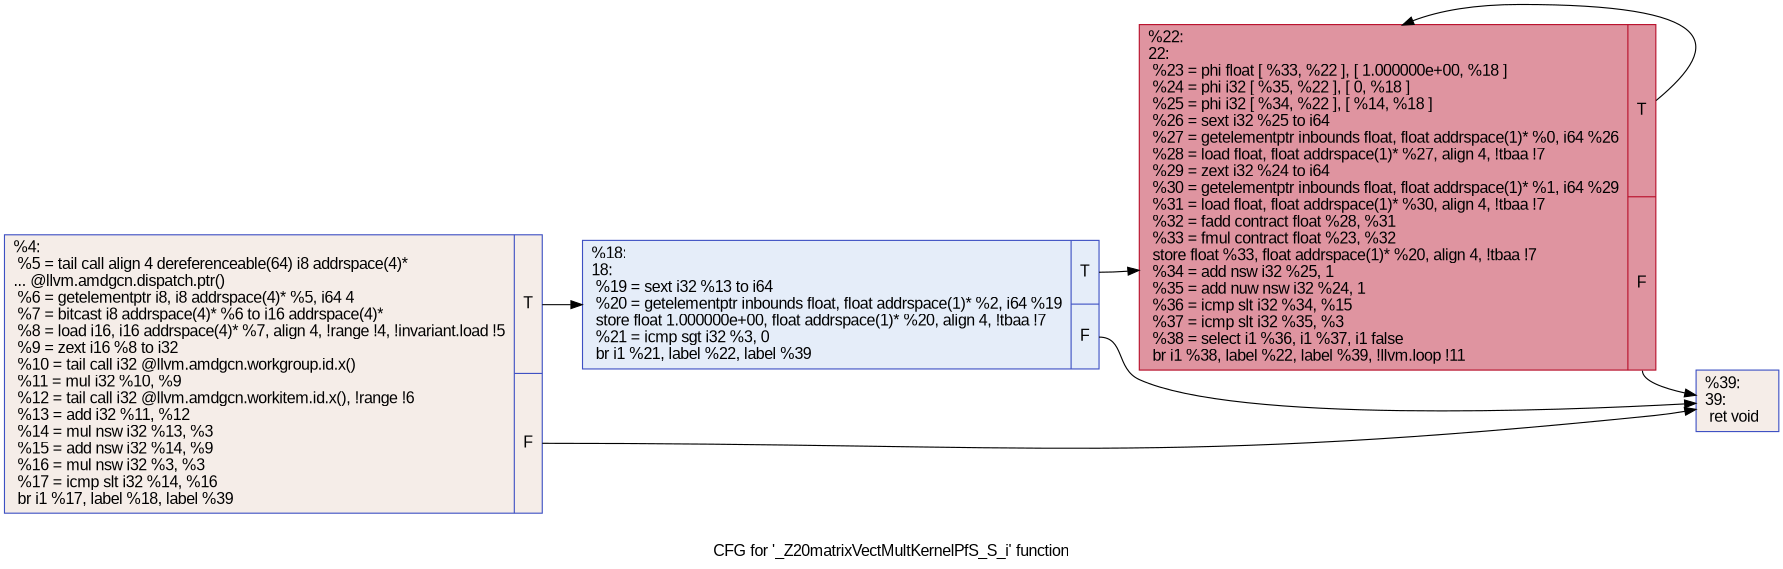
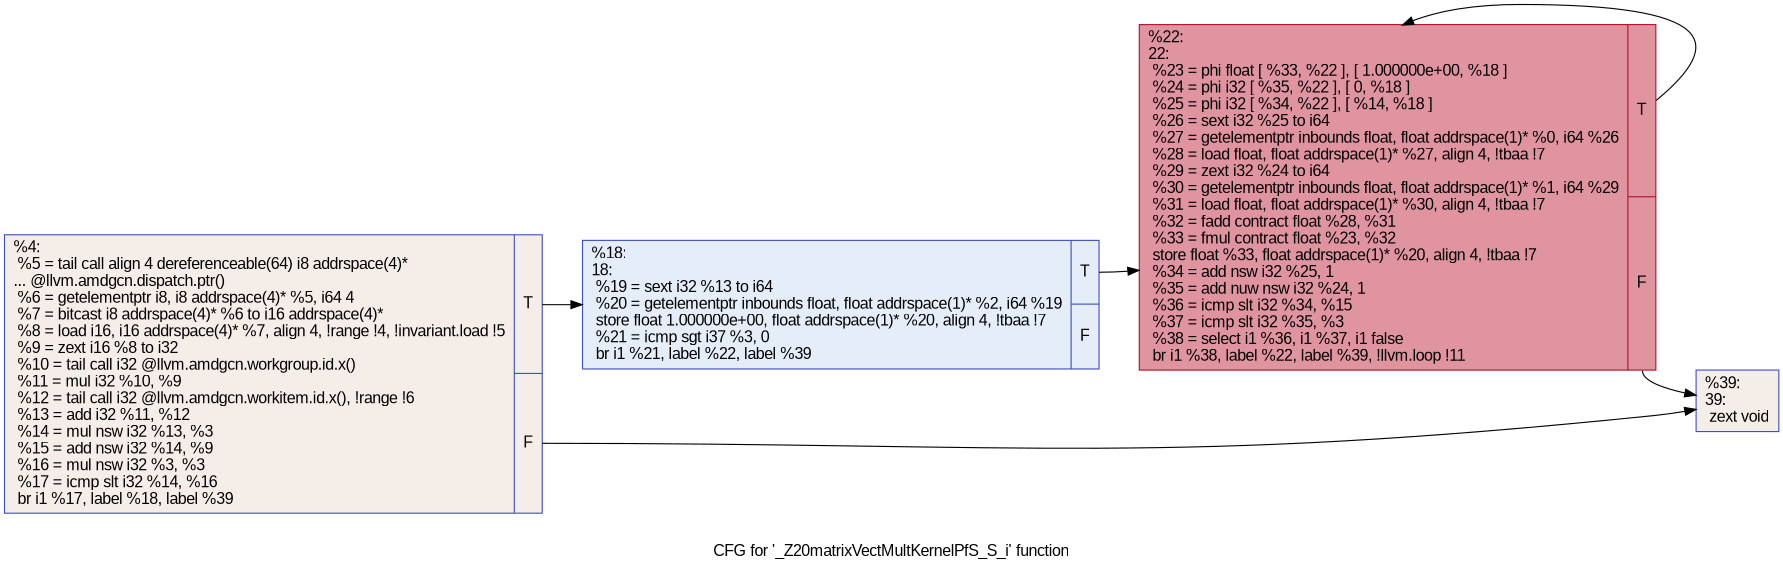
(681, 338) -> (681, 338)
(1380, 410) -> none
(1732, 417) -> (1737, 417)
